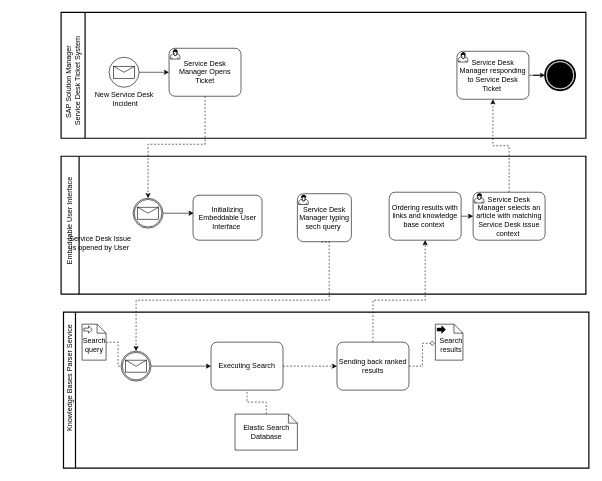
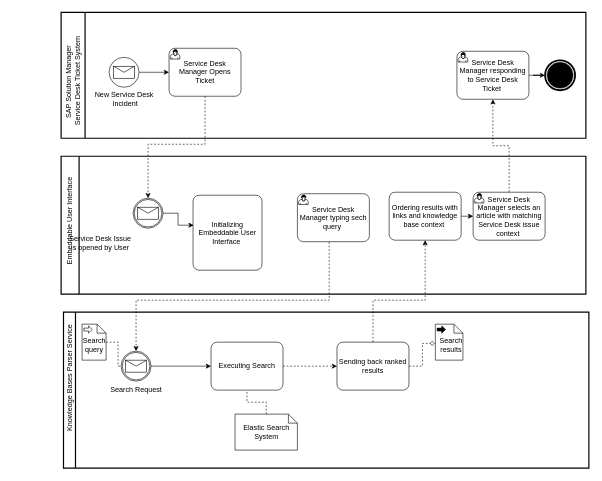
(227, 218) -> (227, 233)
(324, 218) -> (333, 218)
none -> (136, 390)
(266, 432) -> (266, 432)
